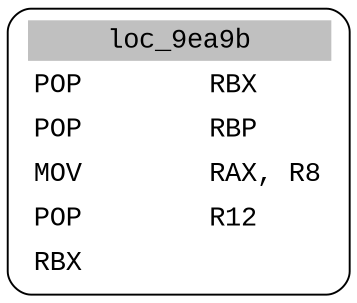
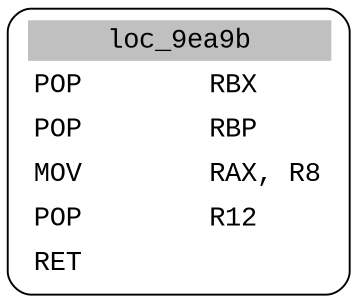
(122, 262) -> (122, 262)
